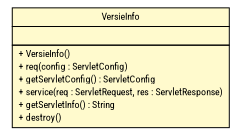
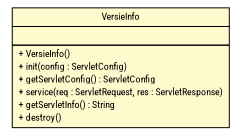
(73, 67) -> (73, 67)
